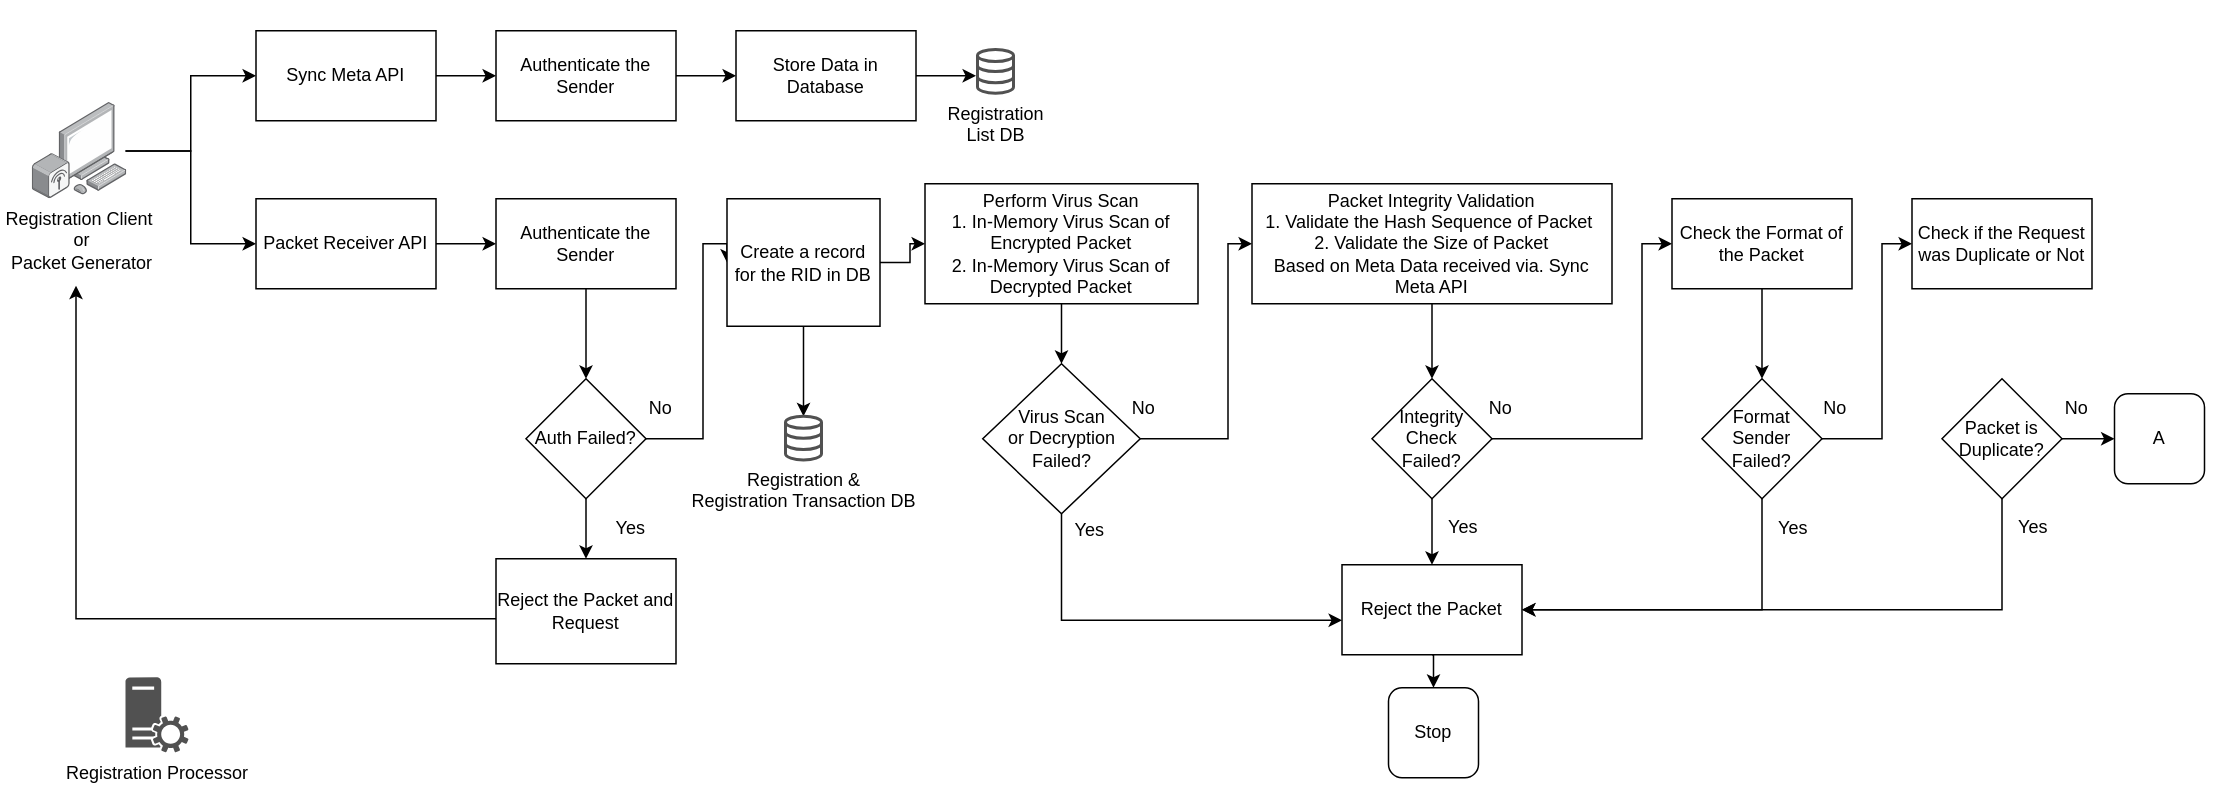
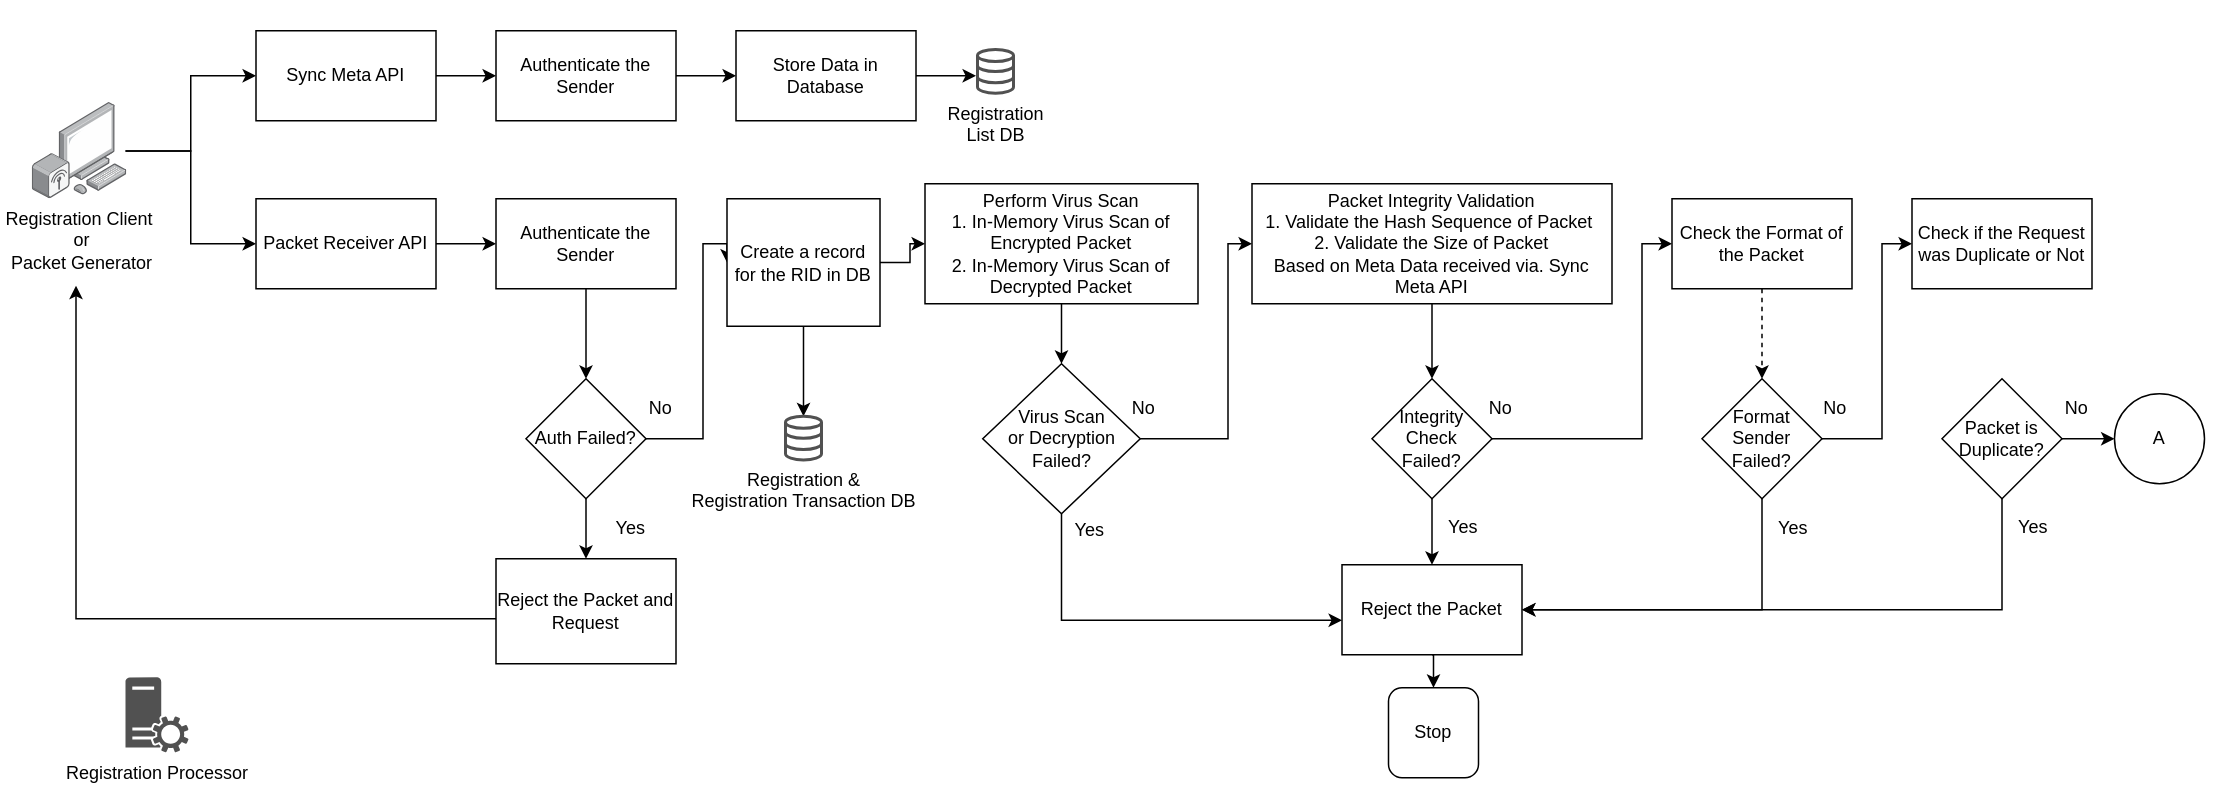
(1762, 330) -> (1762, 330)
(2159, 439) -> (2159, 439)
